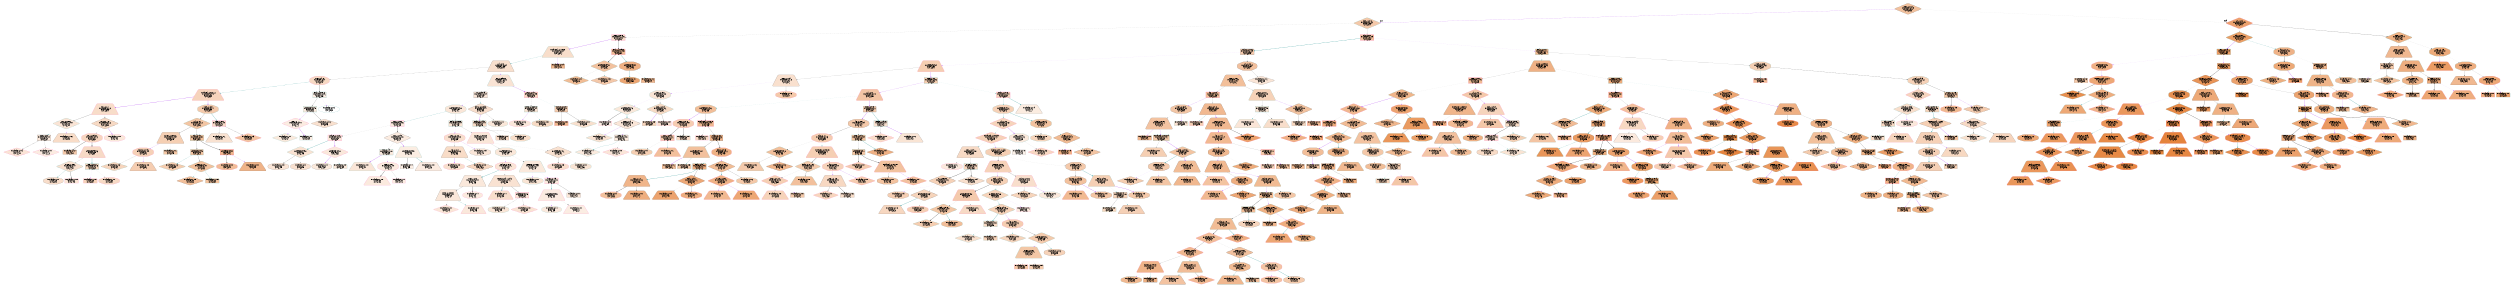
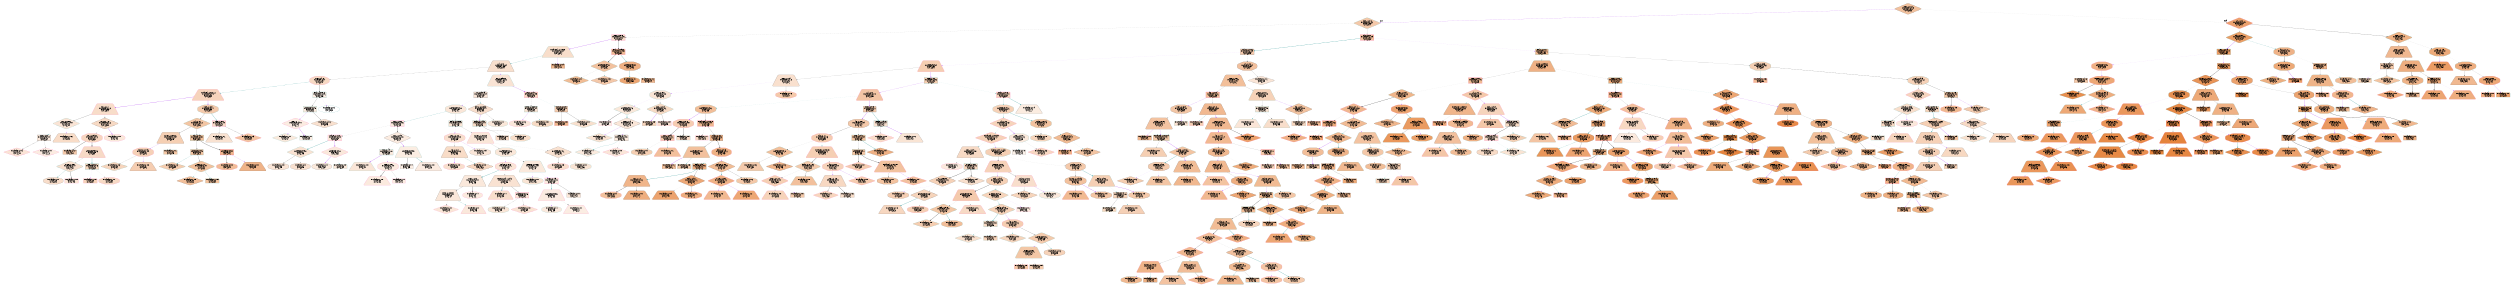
(1378, 102) -> (1378, 102)
(1214, 195) -> (1214, 195)
